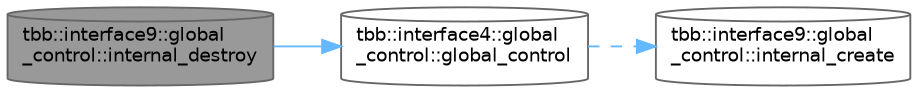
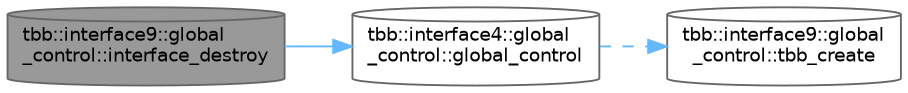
(140, 46) -> (146, 46)
(783, 46) -> (784, 46)
